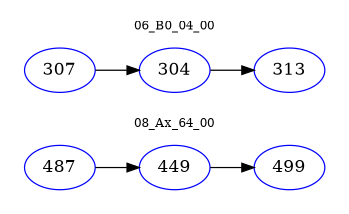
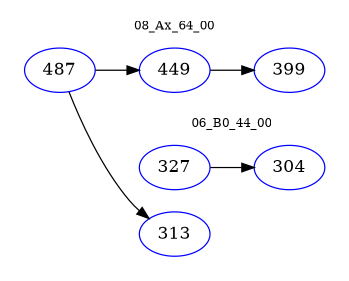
(175, 26) -> (232, 124)
(60, 70) -> (175, 168)
(226, 70) -> (99, 155)
(289, 168) -> (289, 70)
